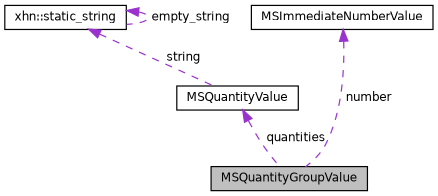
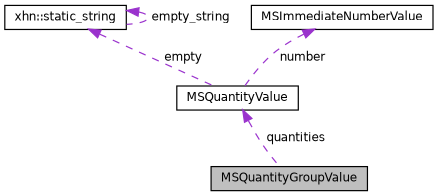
(182, 58) -> (182, 58)
(338, 109) -> (270, 56)
